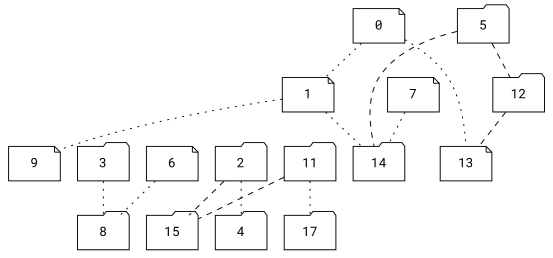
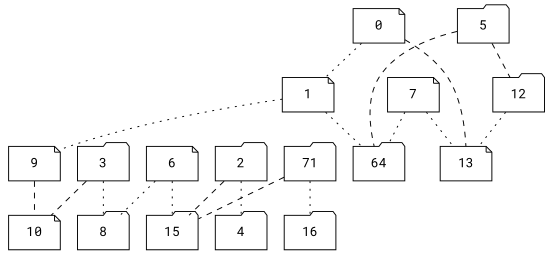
(451, 84) -> (451, 84)
none -> (440, 129)
(492, 129) -> (492, 129)
(310, 164) -> (310, 164)
(379, 164) -> (379, 164)
none -> (172, 198)
none -> (34, 233)
(310, 233) -> (310, 233)
